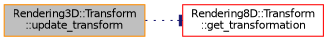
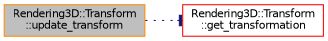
(253, 20) -> (253, 20)
